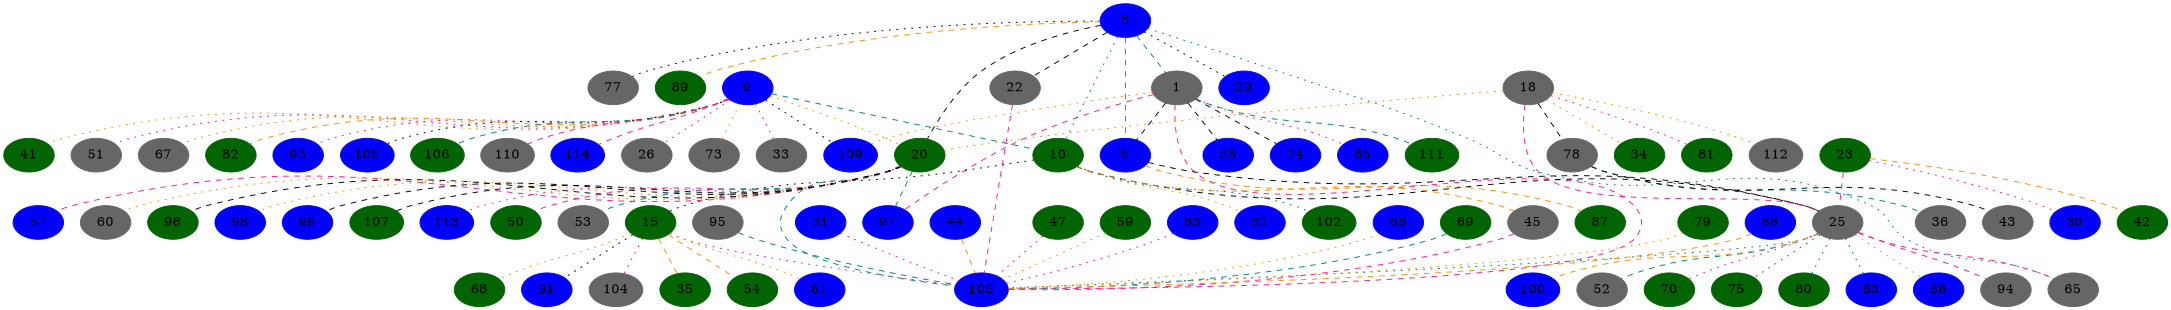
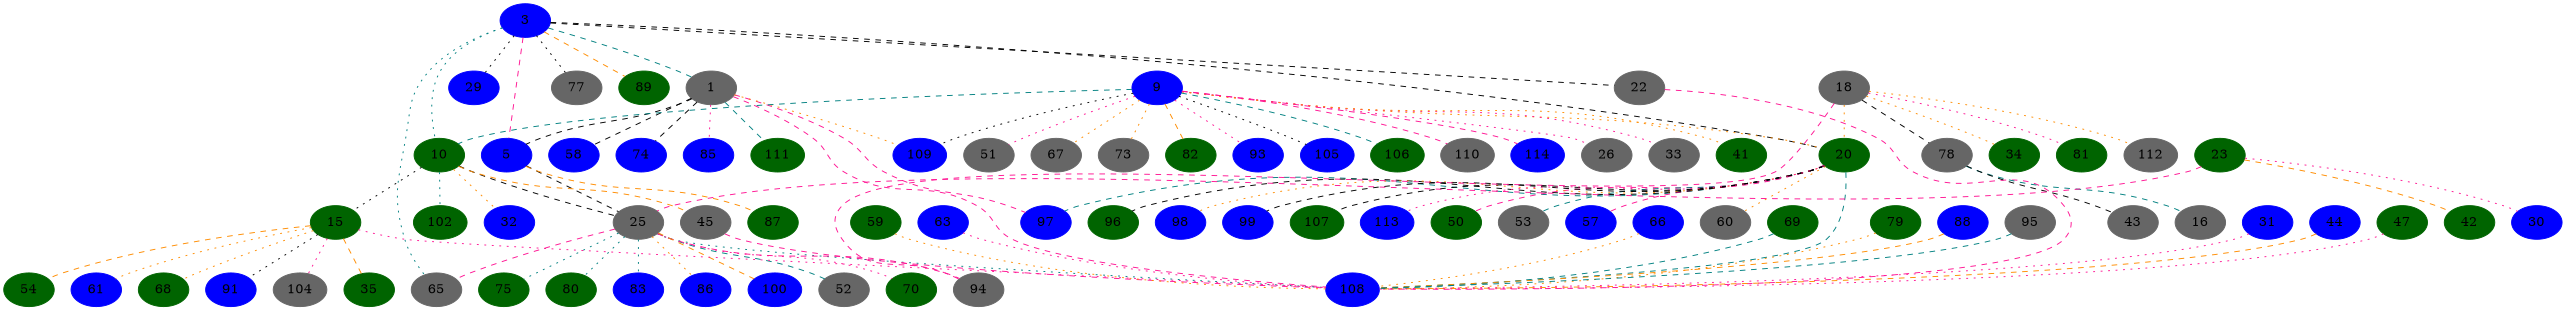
(1641, 197) -> (1211, 176)
(1940, 222) -> (2200, 222)
